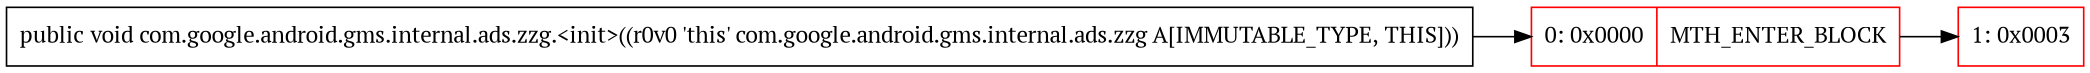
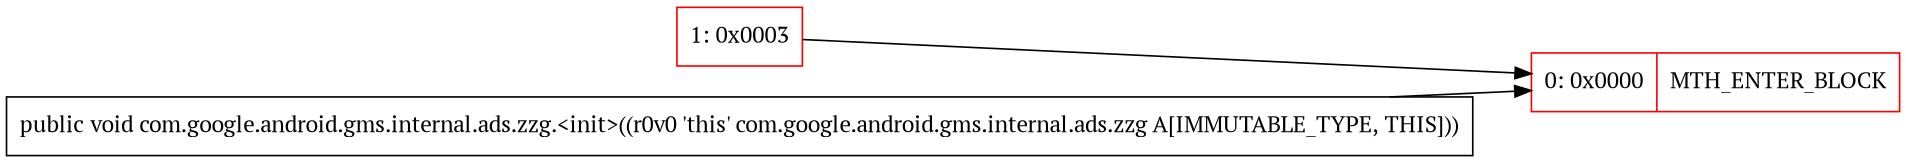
(1921, 37) -> (1159, 56)
